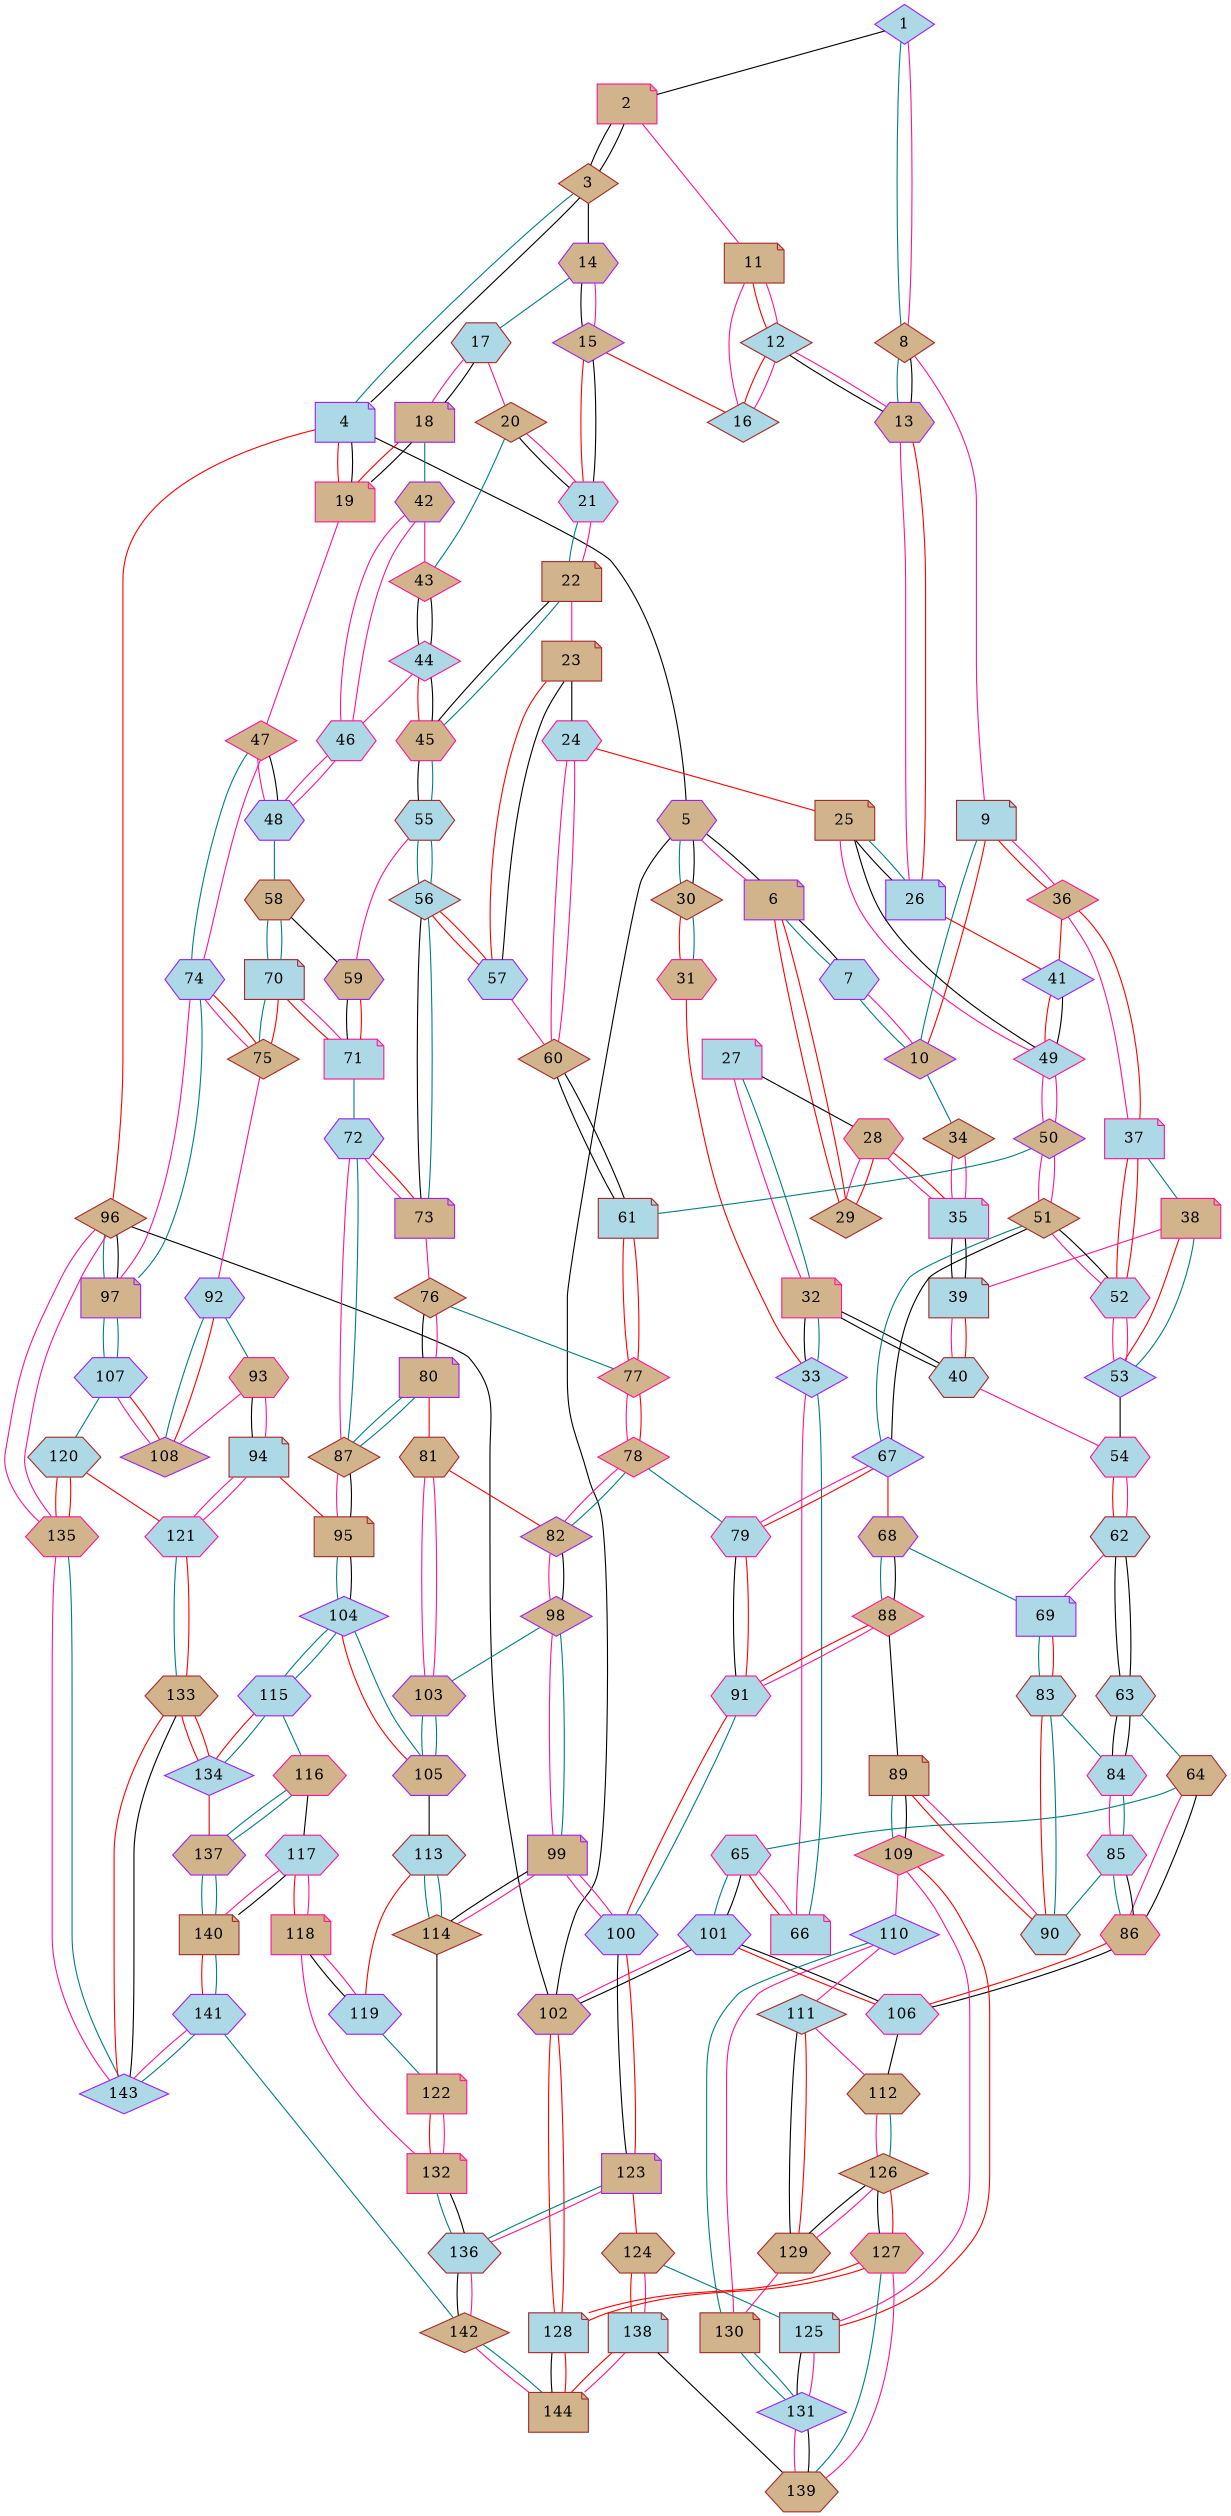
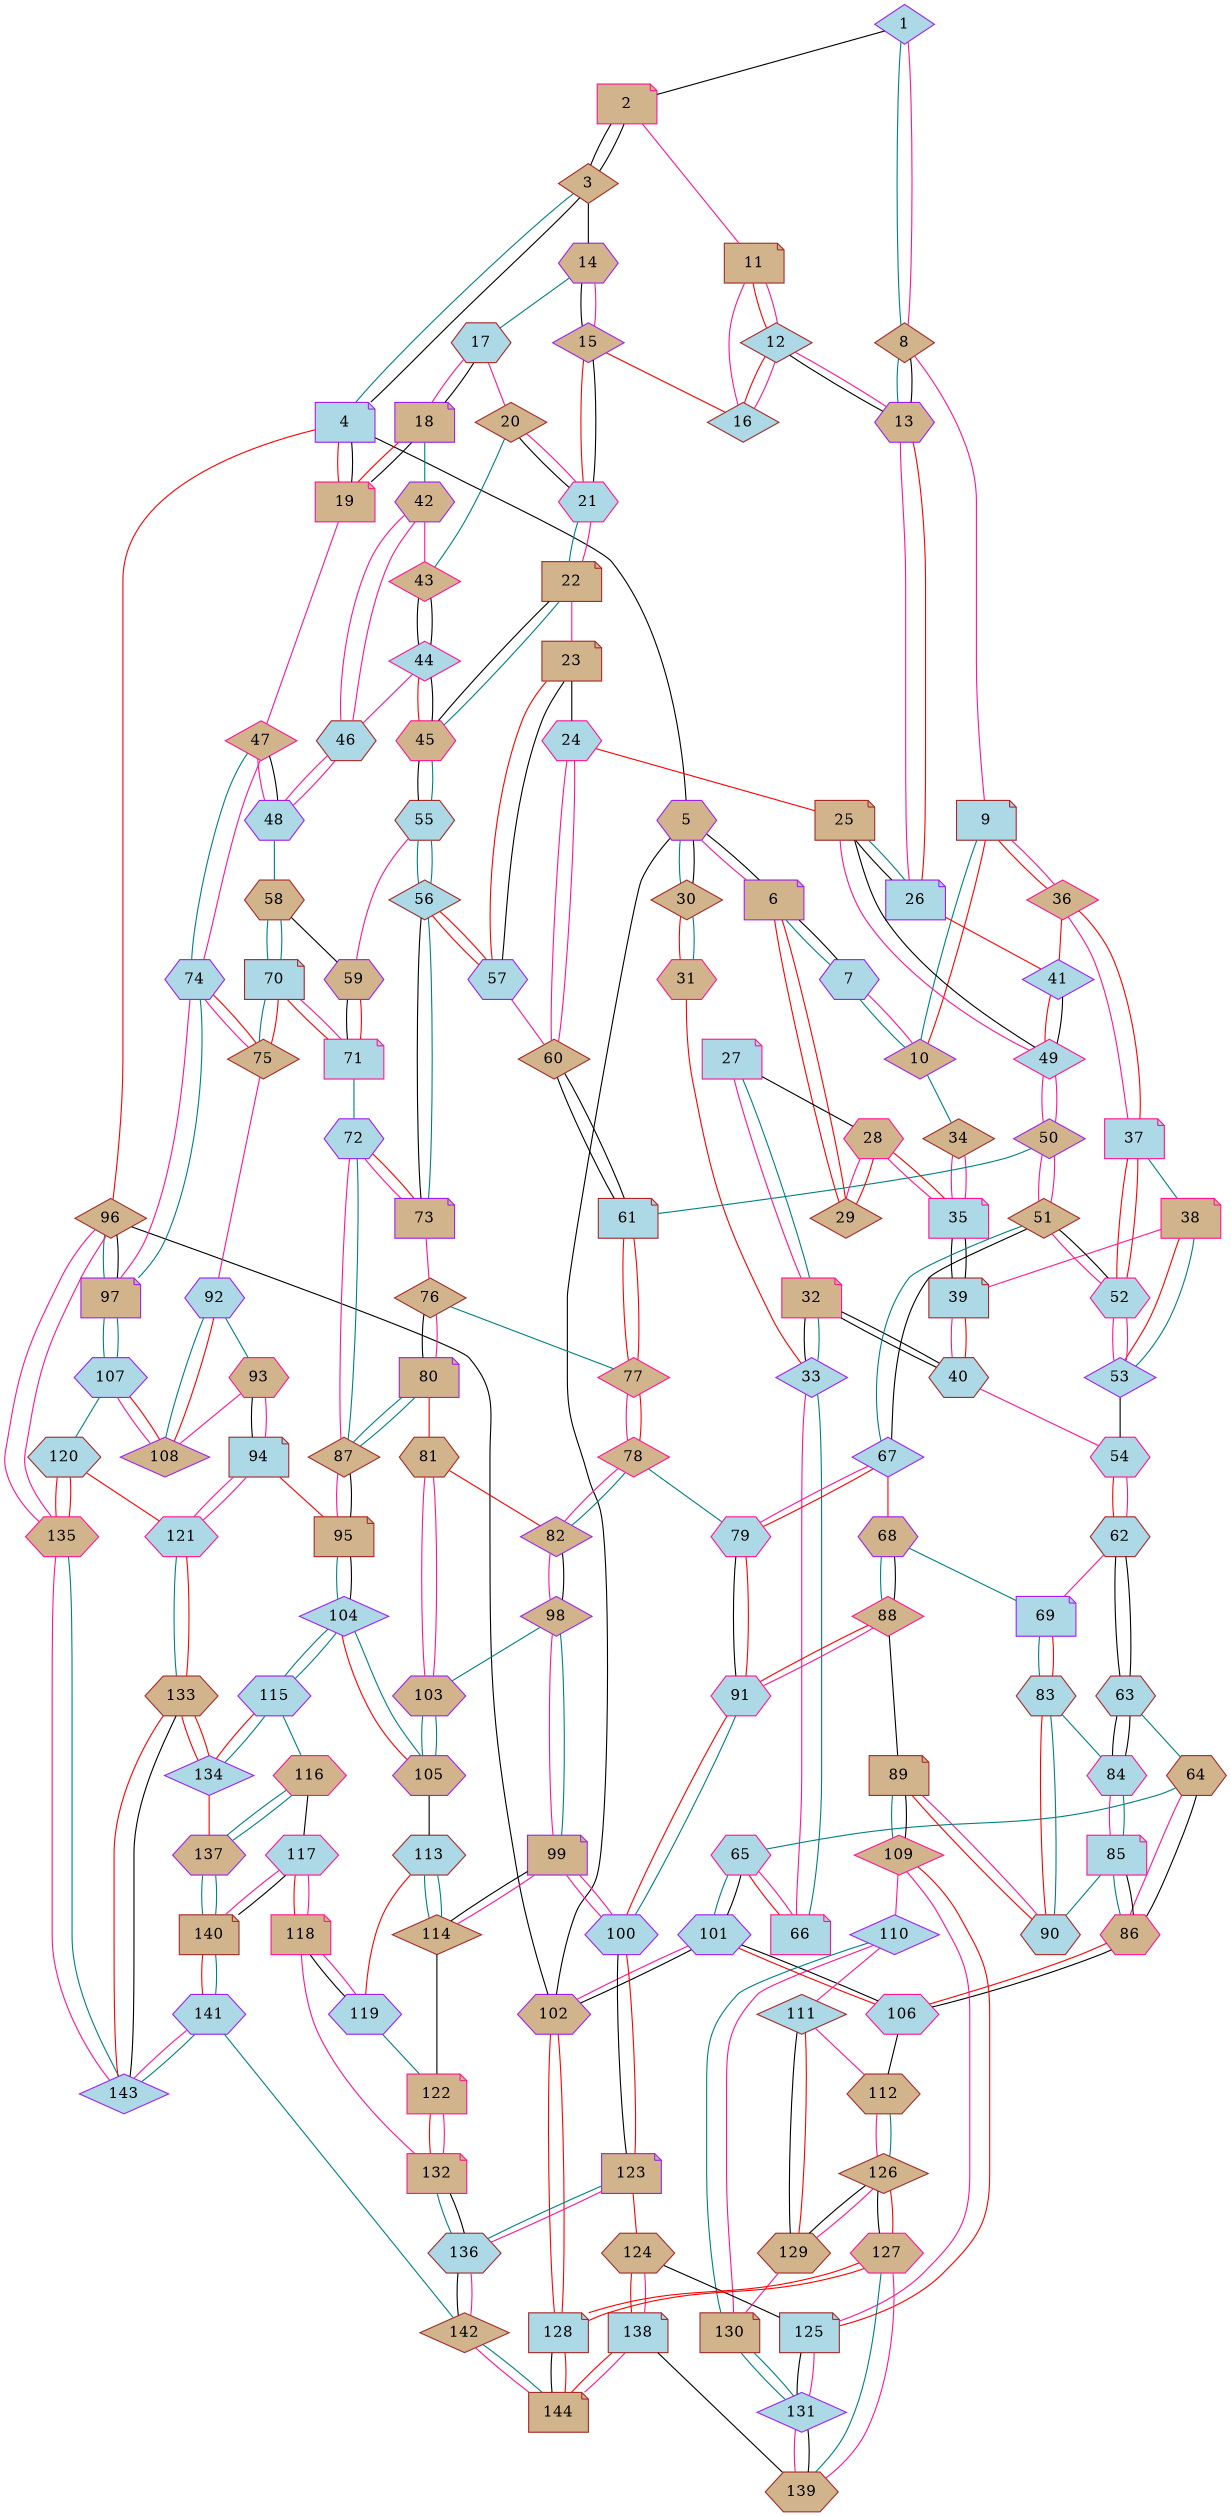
(346, 741) -> (346, 741)
(1117, 1855) -> (1117, 1855)
(707, 2285) -> (707, 2285)
